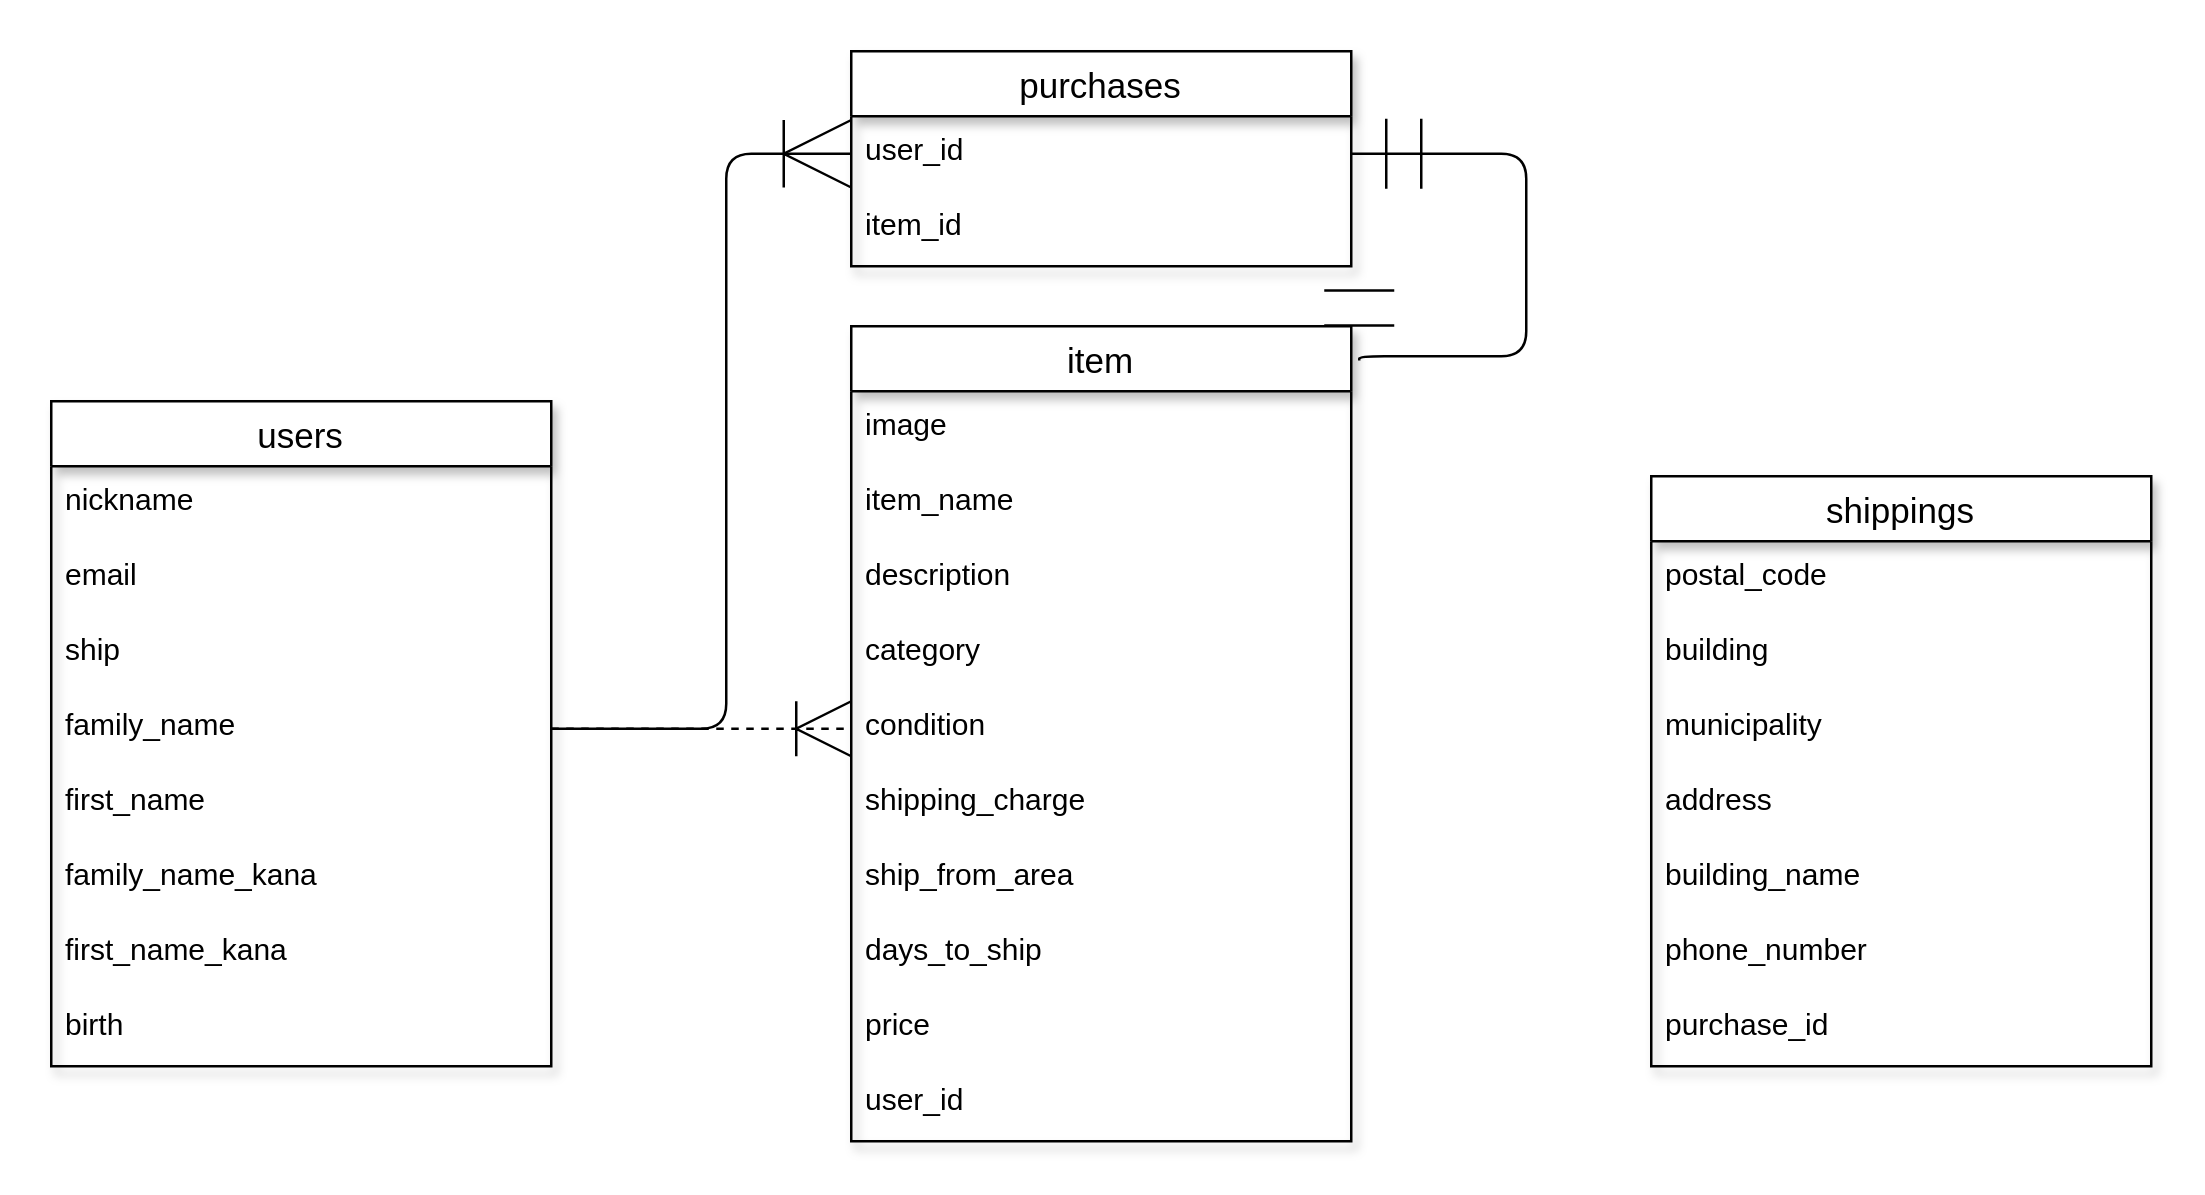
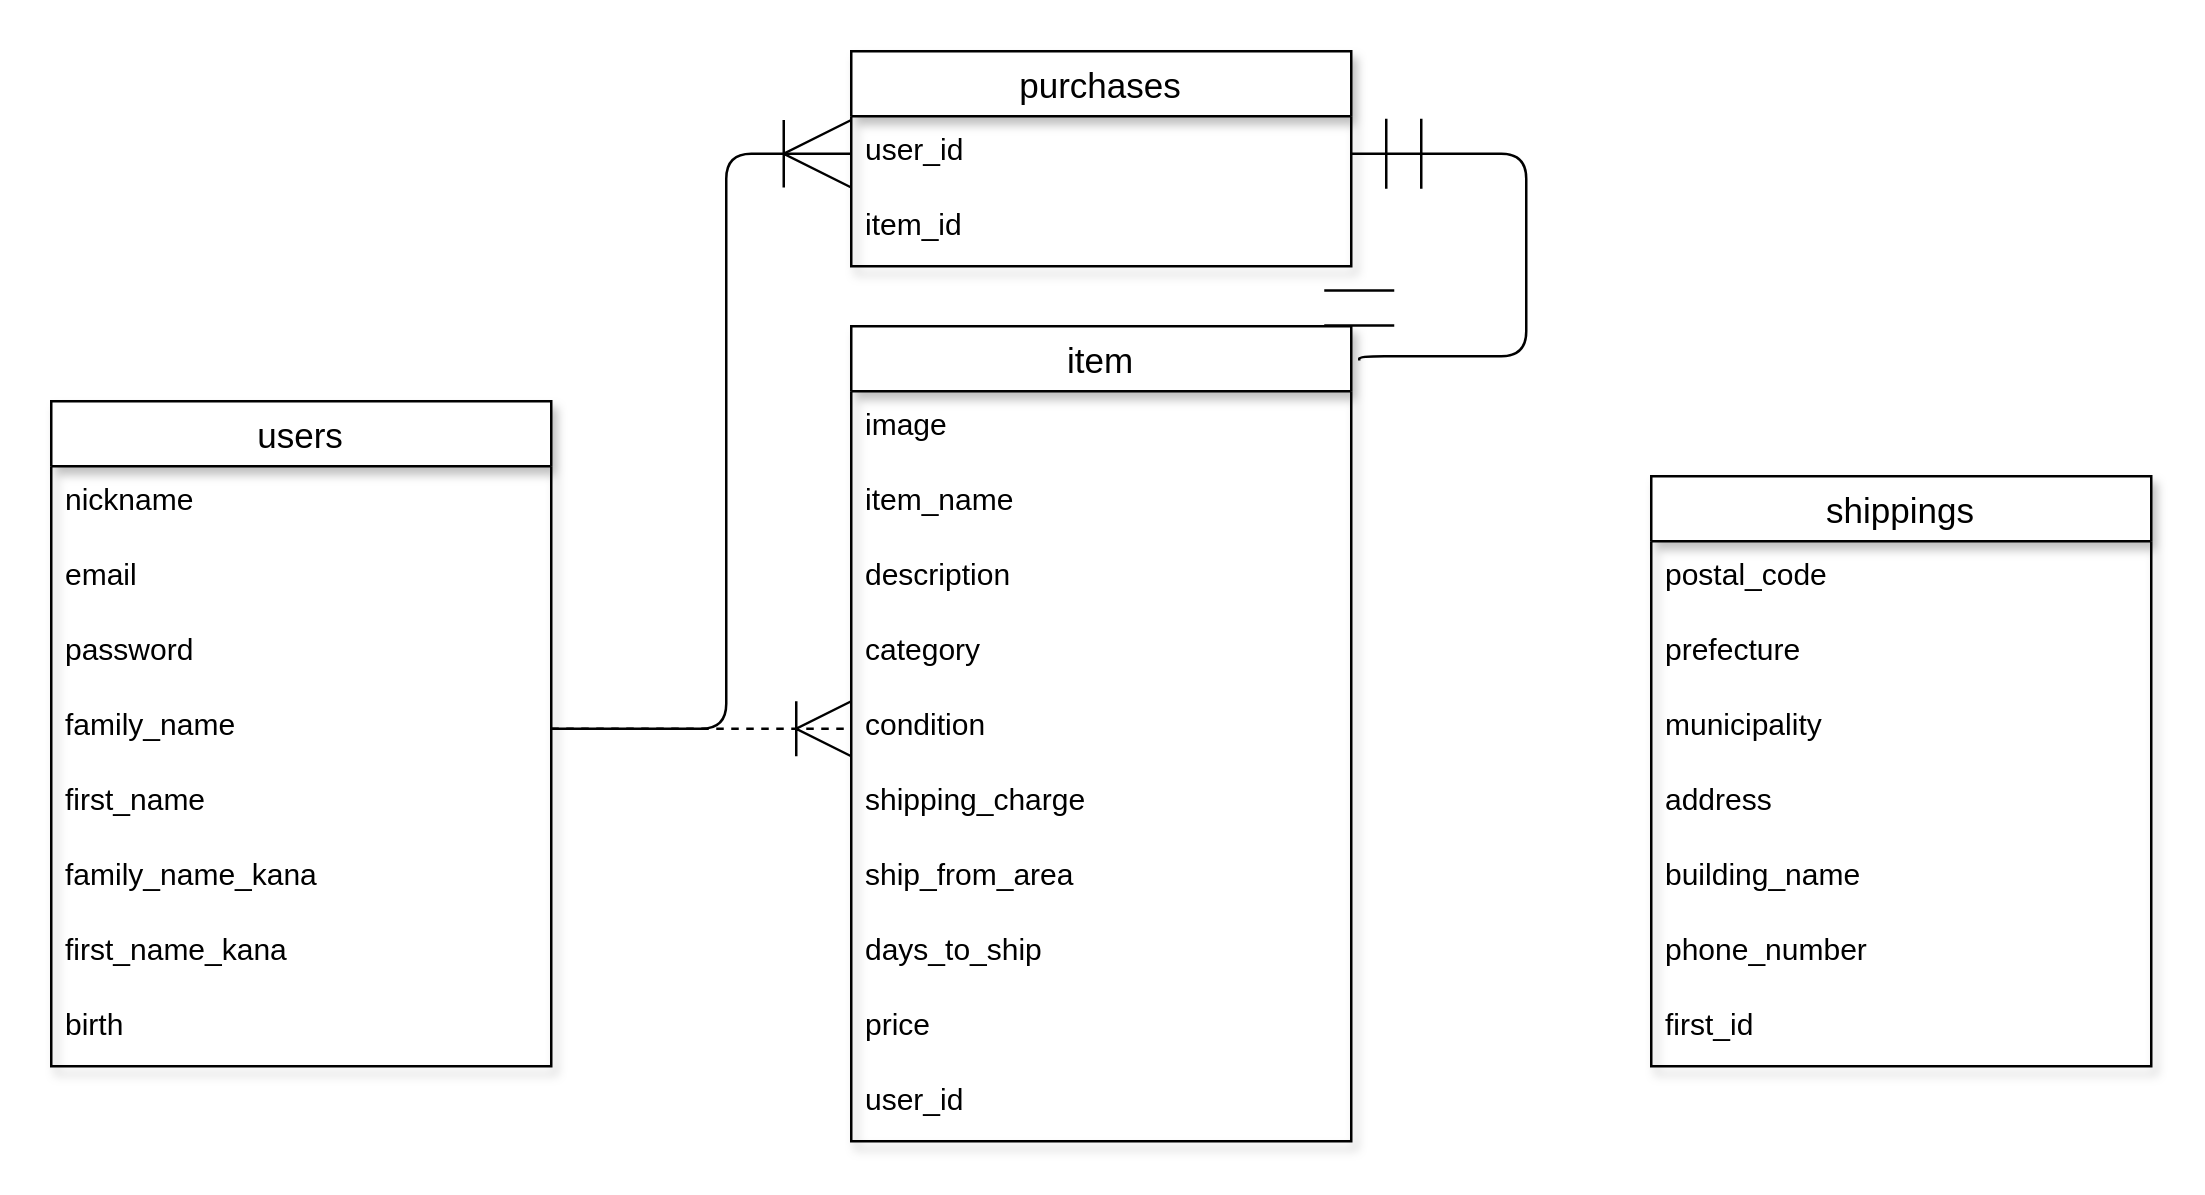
(95, 650) -> (132, 650)
(1721, 650) -> (1749, 650)
(1754, 1025) -> (1724, 1025)
